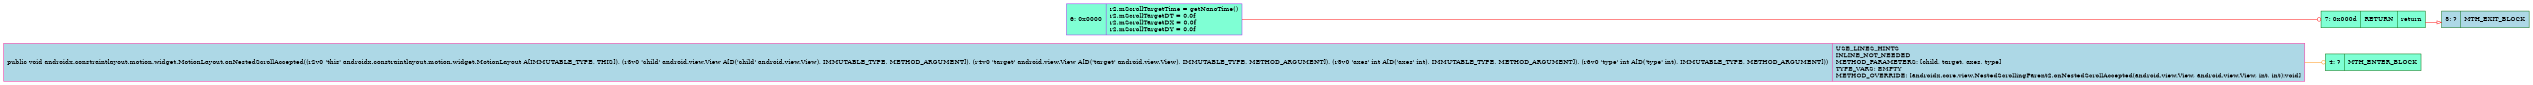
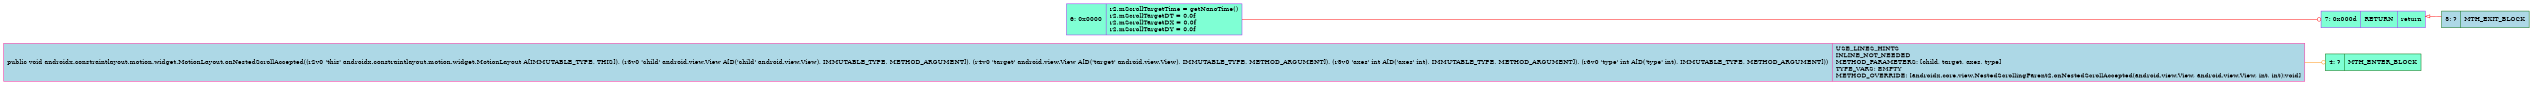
(2373, 19) -> (2373, 19)
(2431, 22) -> (2436, 16)
